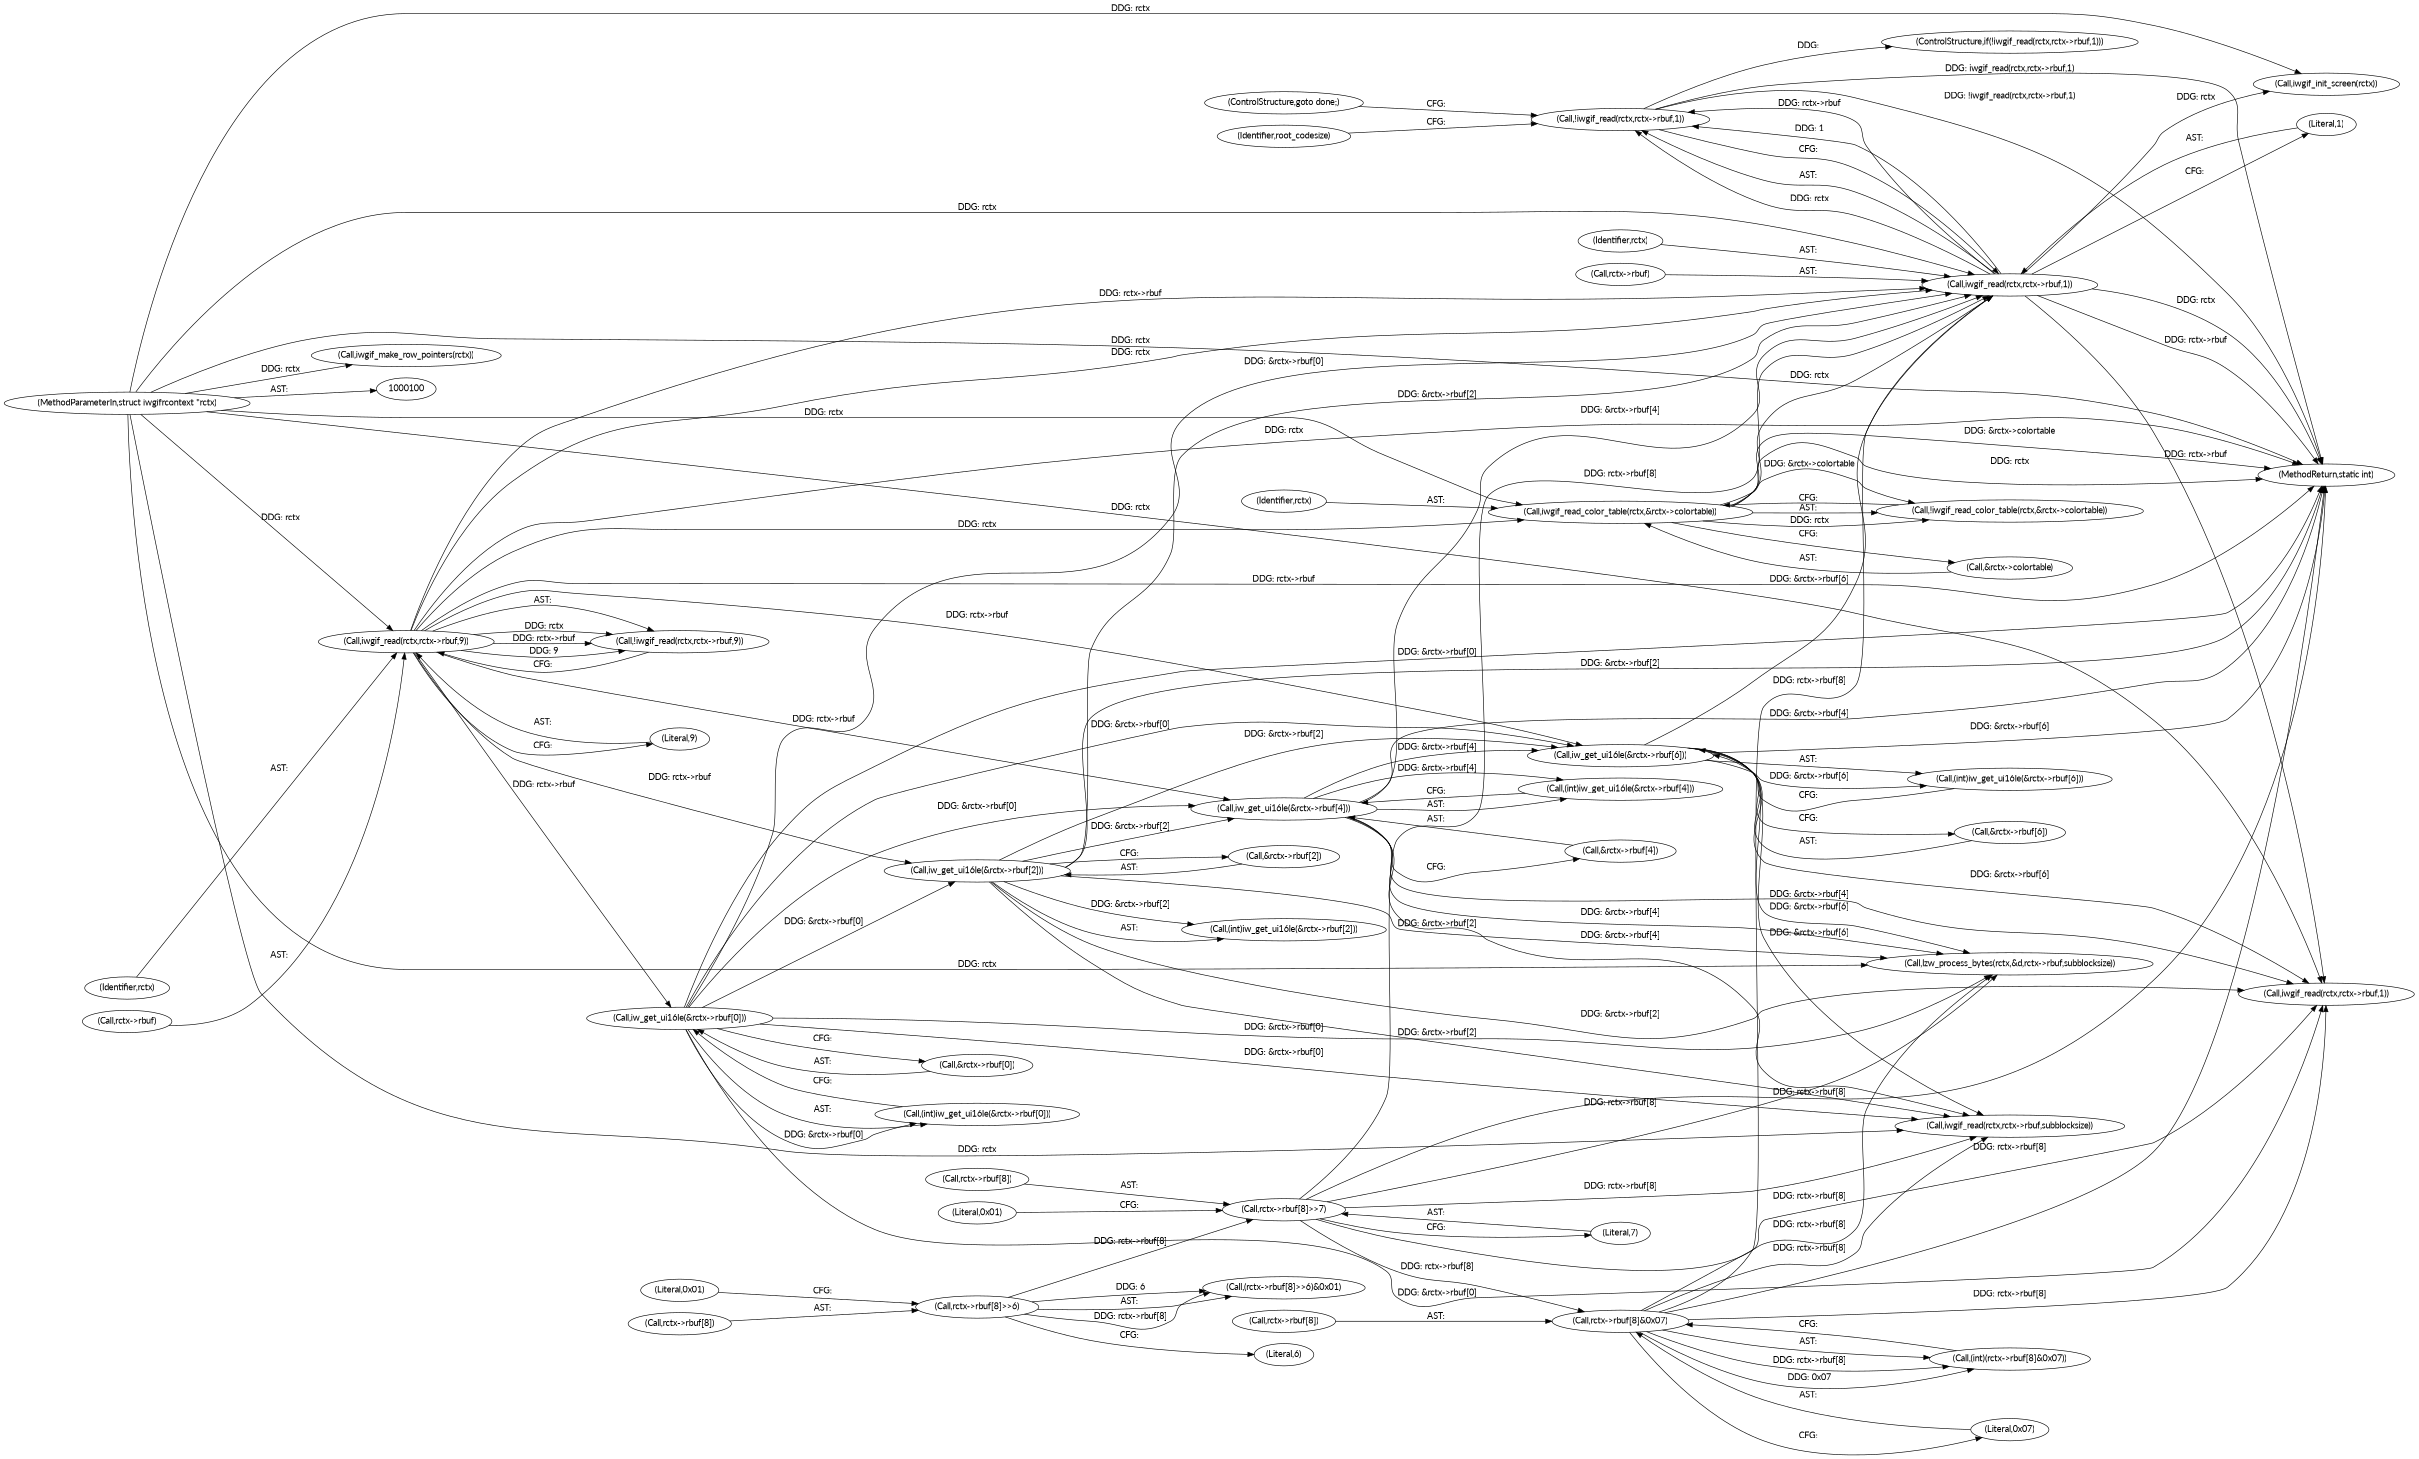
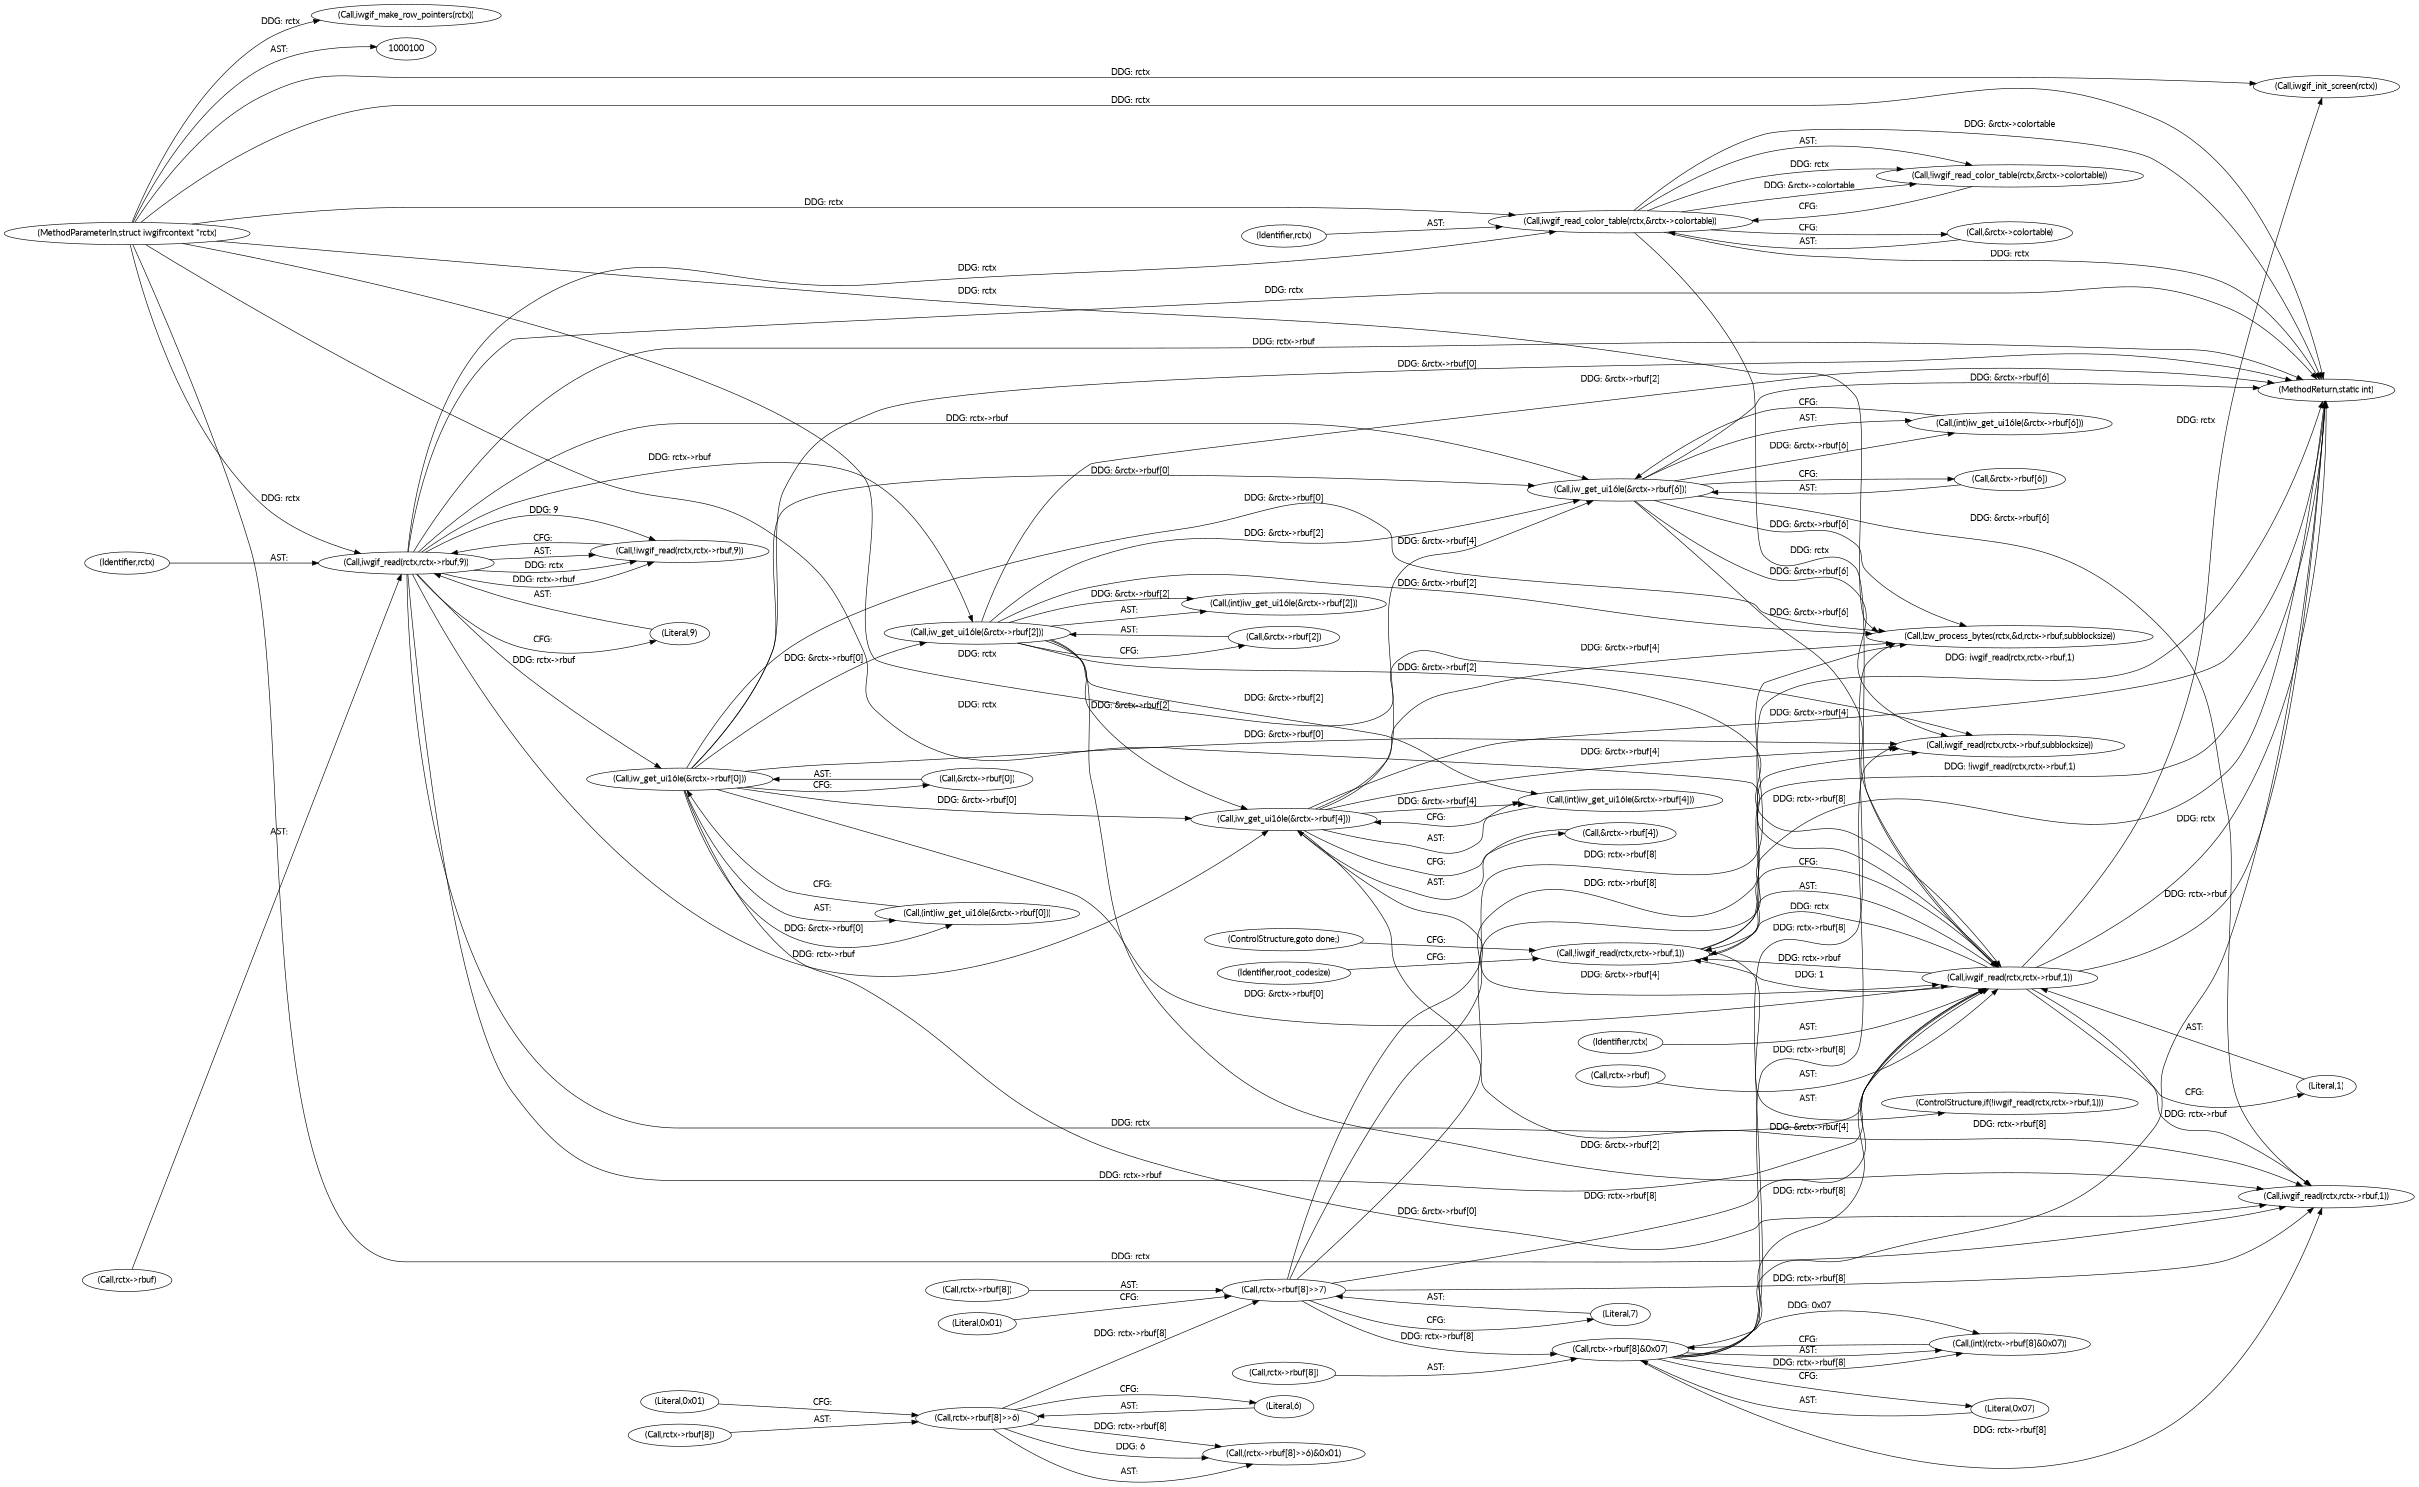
(1810, 46) -> (1810, 1099)
(1449, 1044) -> (1282, 719)
none -> (1149, 1412)
